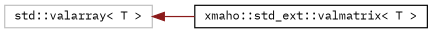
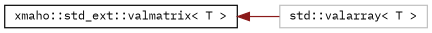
(180, 17) -> (265, 17)
